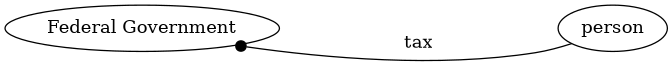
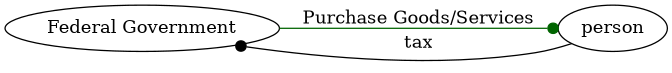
none -> (414, 28)
